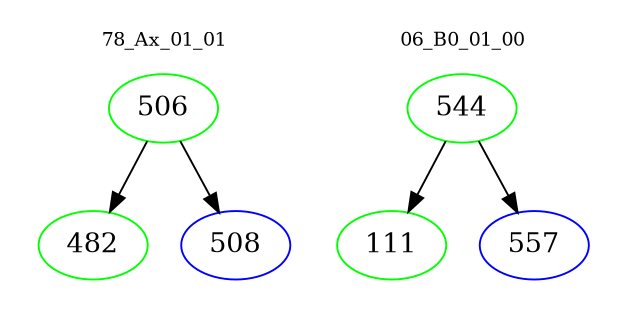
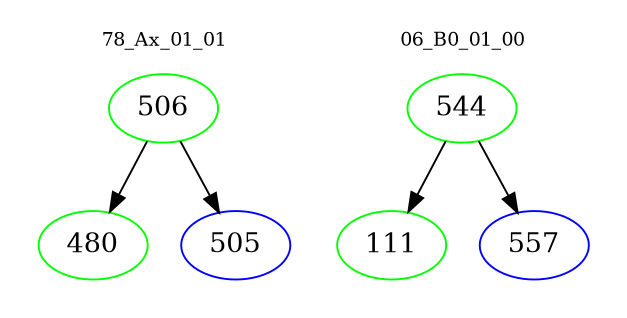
(93, 245) -> (93, 245)
(236, 245) -> (236, 245)
